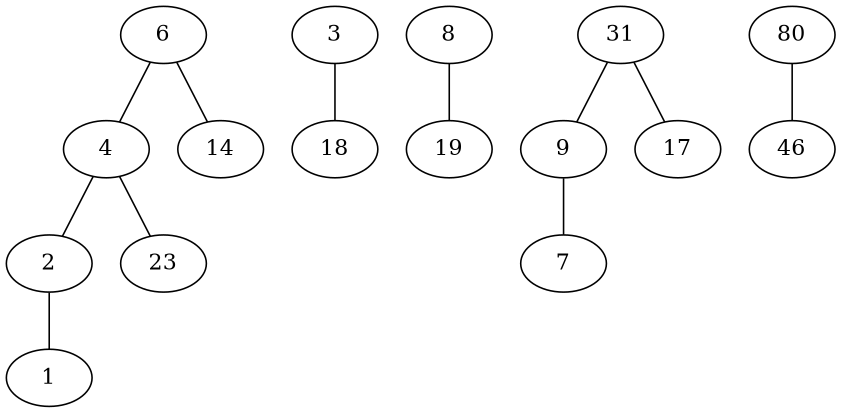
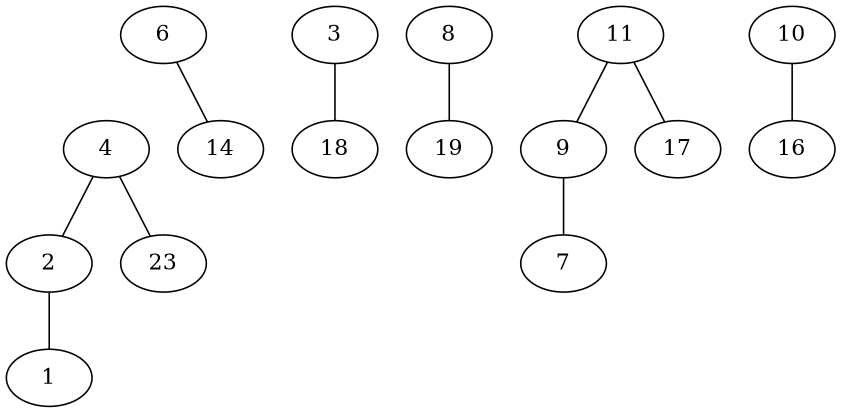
(621, 35) -> (621, 35)
(792, 35) -> (792, 35)
(135, 92) -> none
(792, 149) -> (792, 149)
